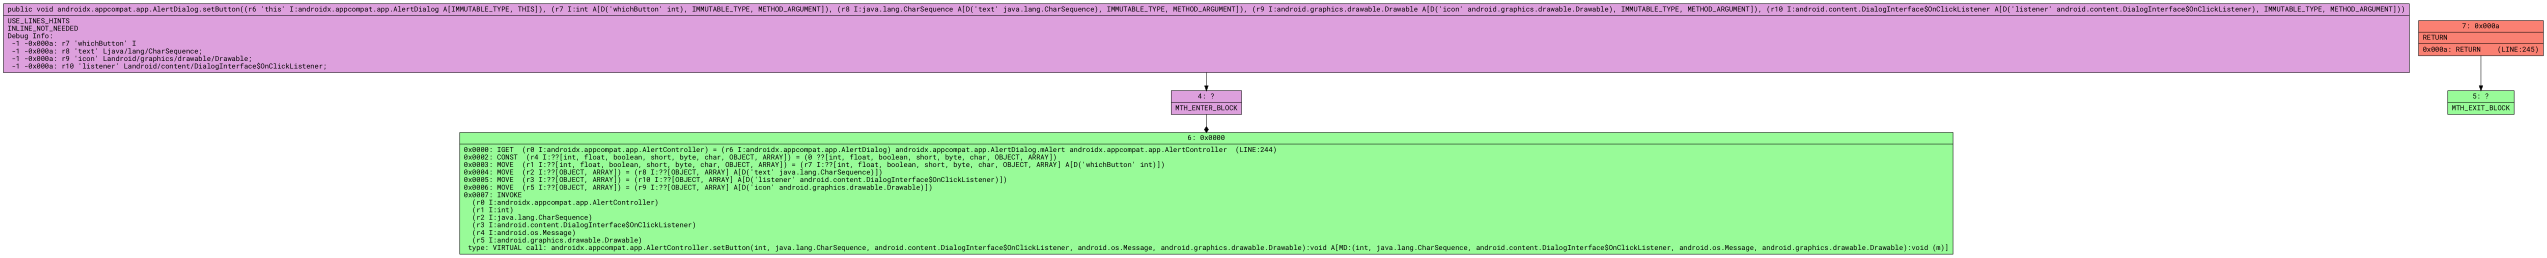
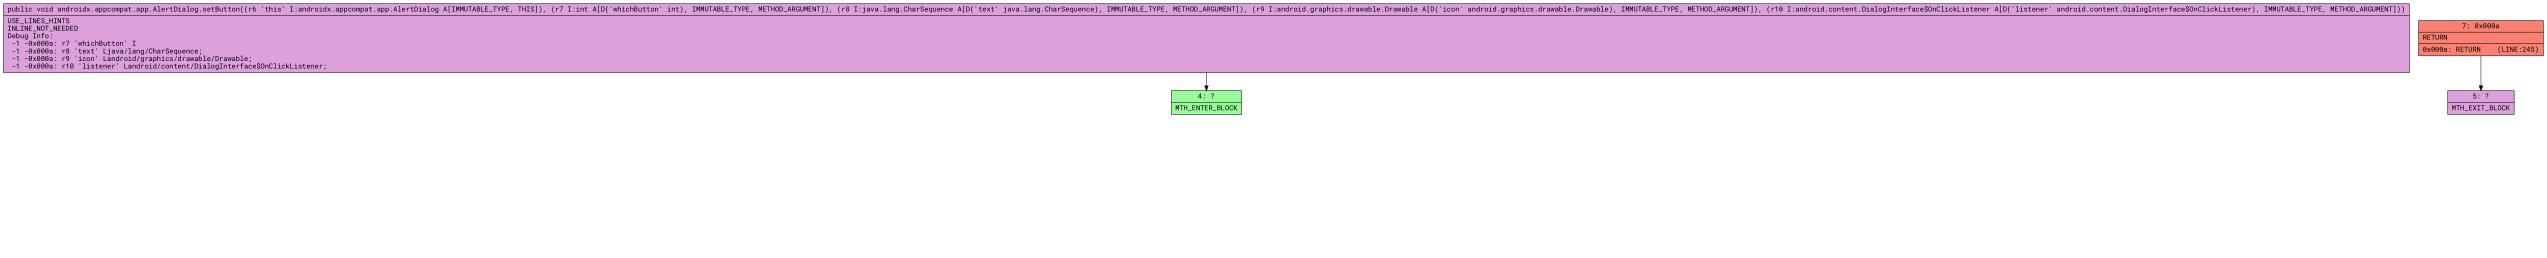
(1206, 103) -> (1206, 103)
(2481, 103) -> (2481, 103)
(1206, 193) -> none
